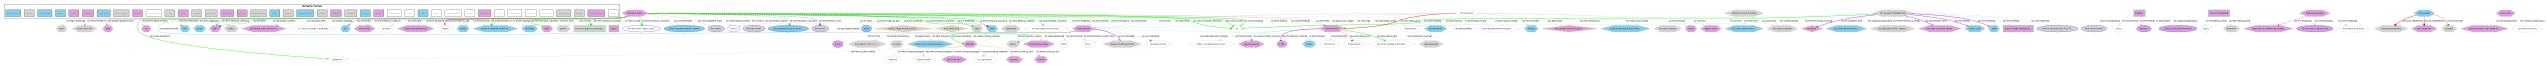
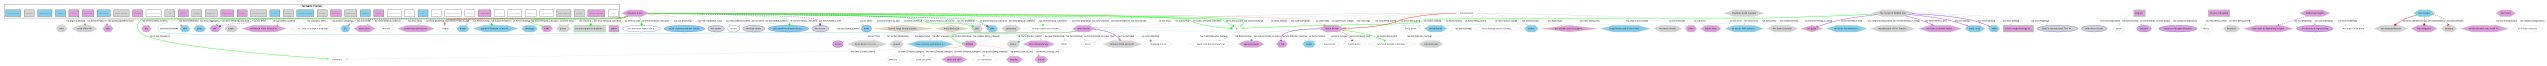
(2424, 13) -> (2424, 13)
